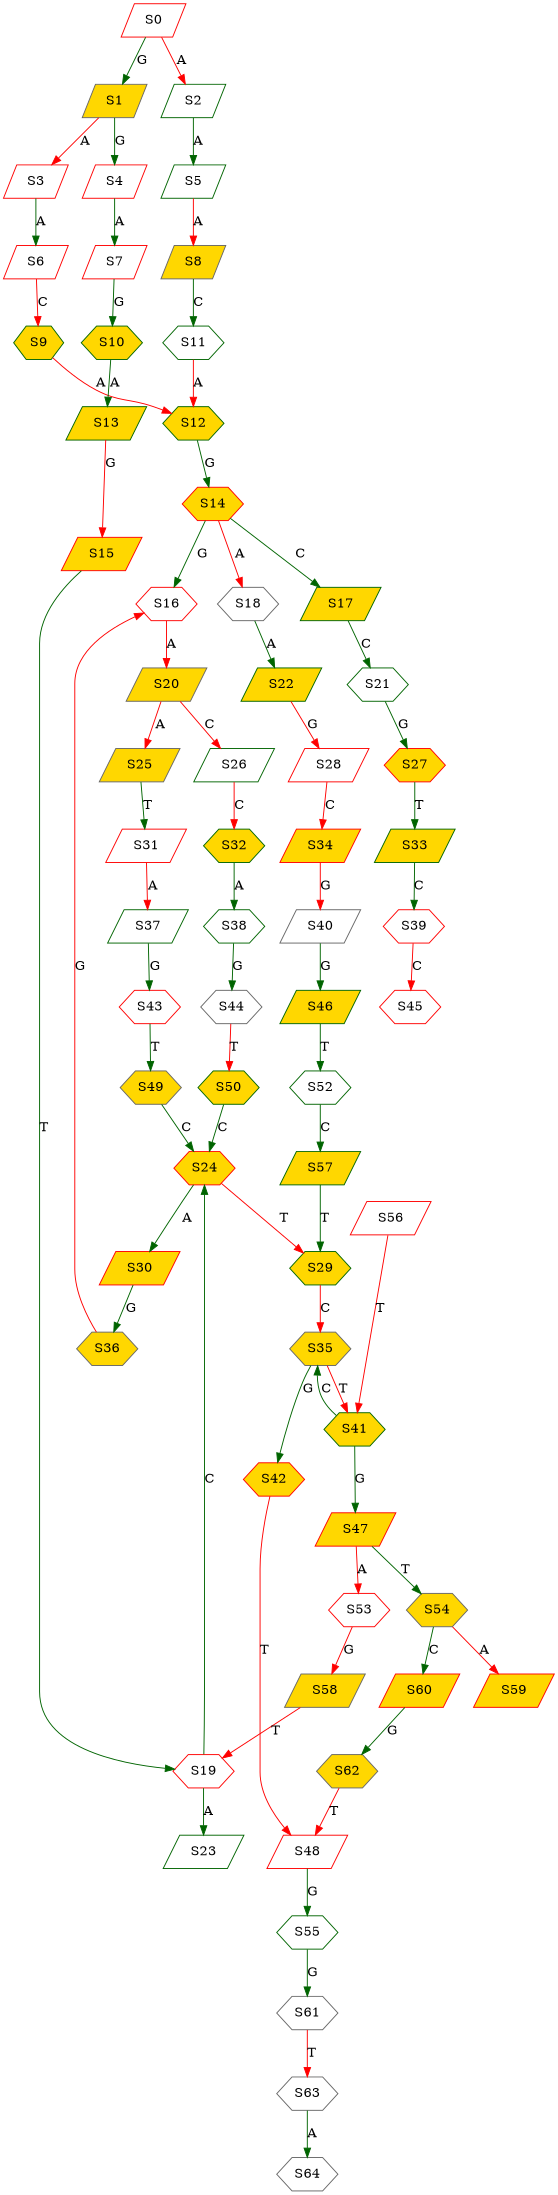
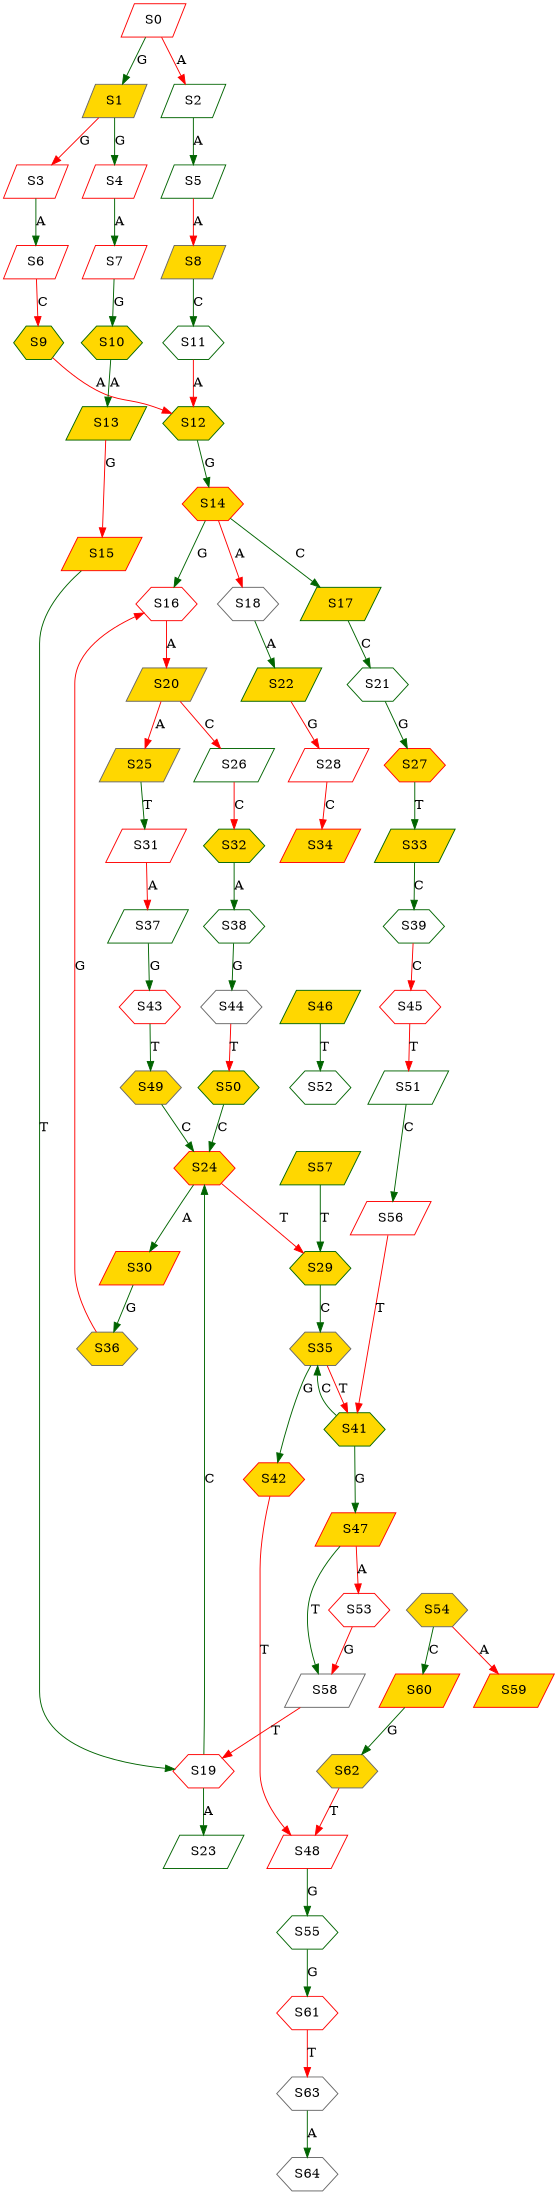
(85, 141) -> (85, 141)
(320, 926) -> none
(414, 926) -> (414, 926)
none -> (408, 1088)
(320, 1123) -> none
(320, 1304) -> (320, 1304)
(393, 1567) -> (309, 1602)
(325, 1691) -> (325, 1691)
(307, 2013) -> (307, 2013)
